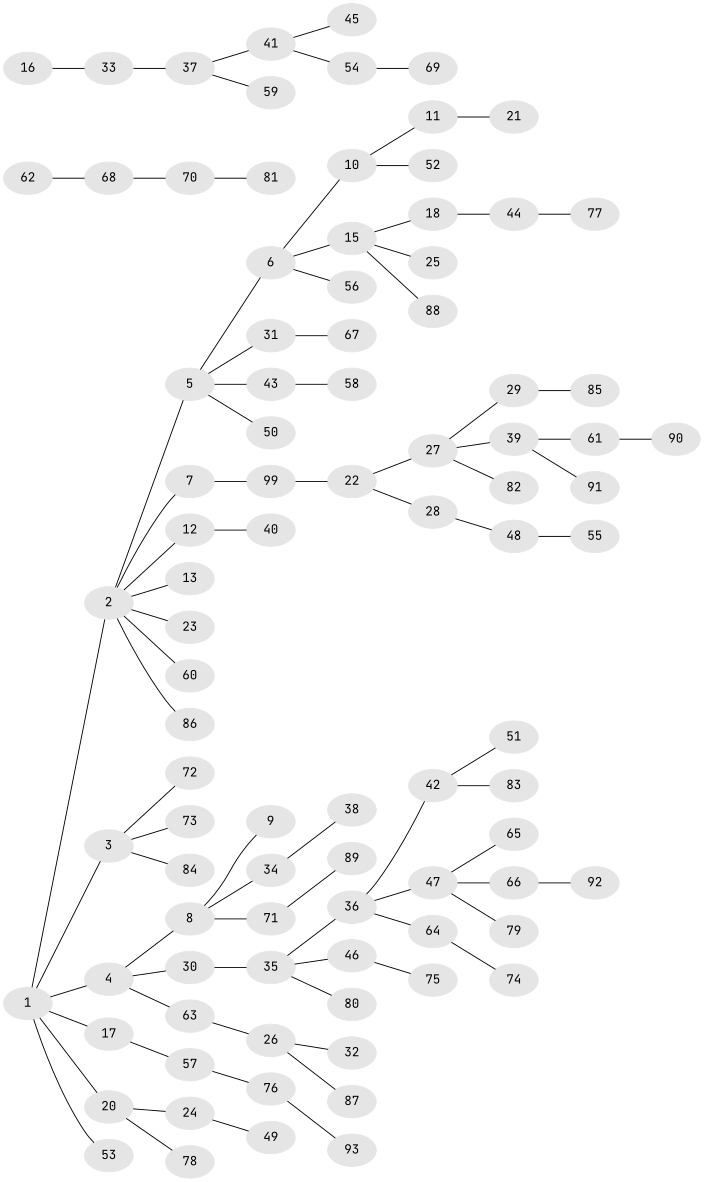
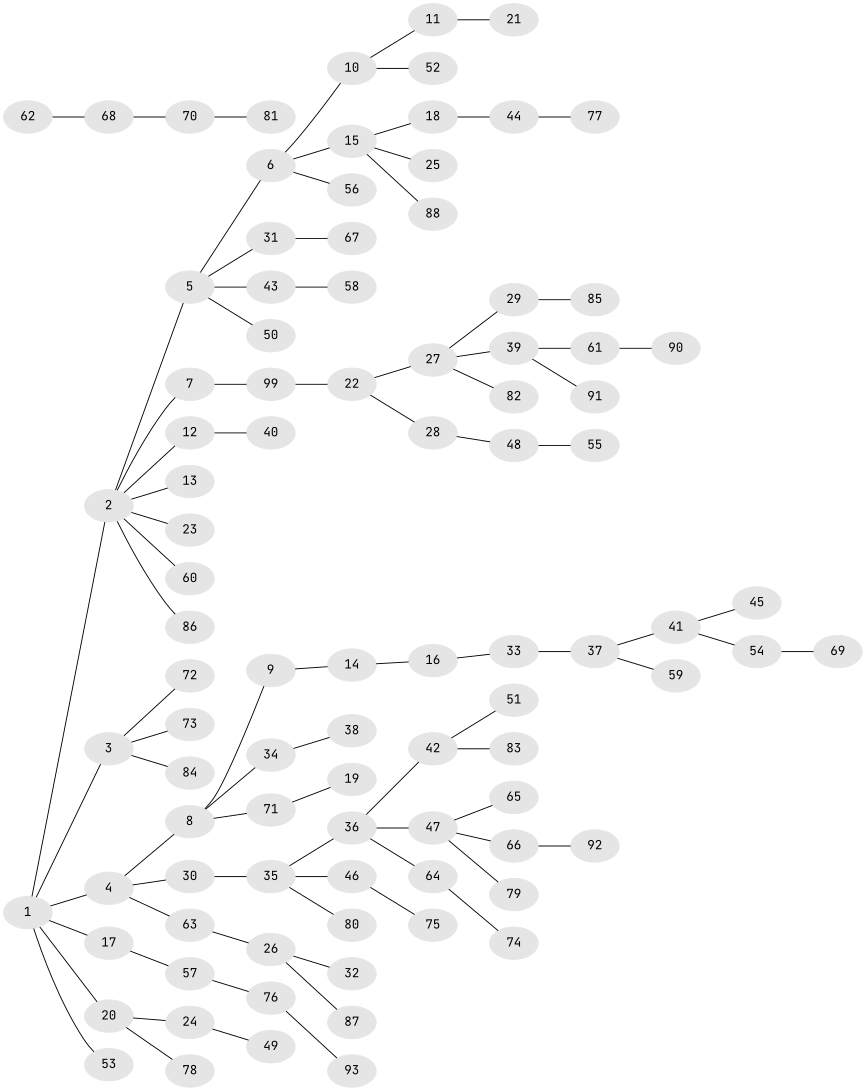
none -> (352, 665)
(352, 859) -> (352, 779)
